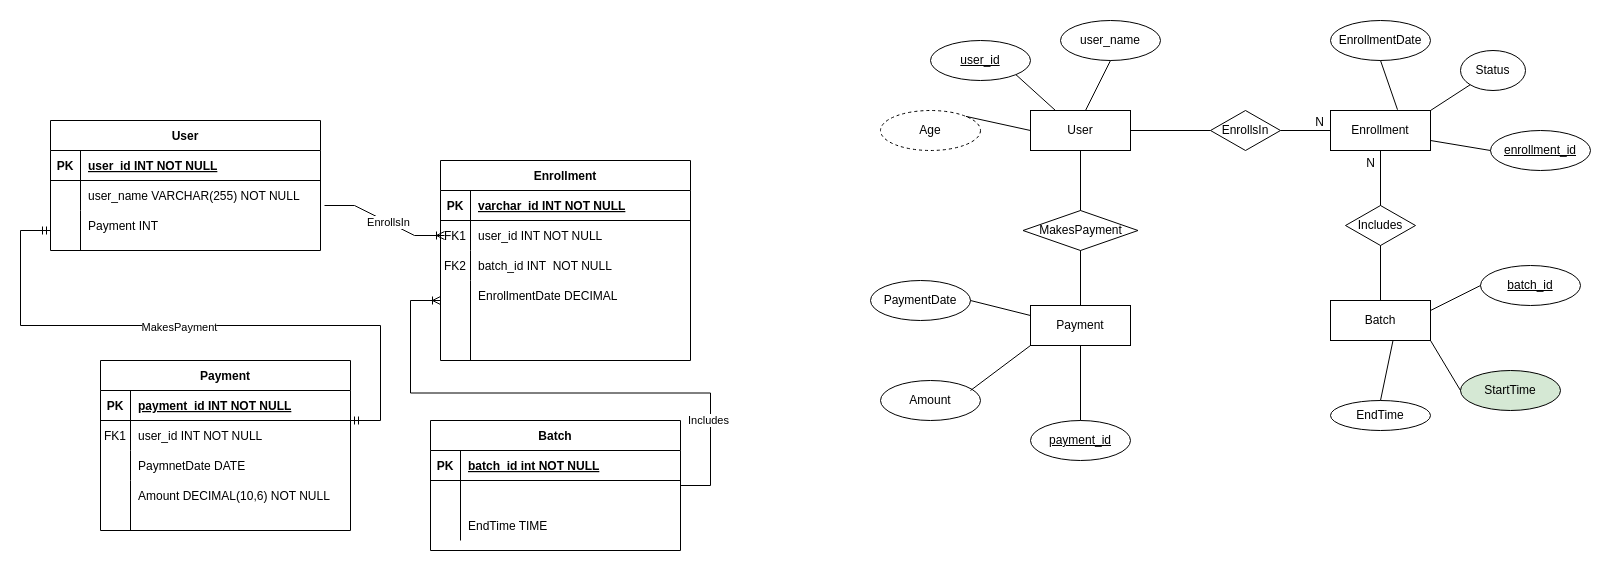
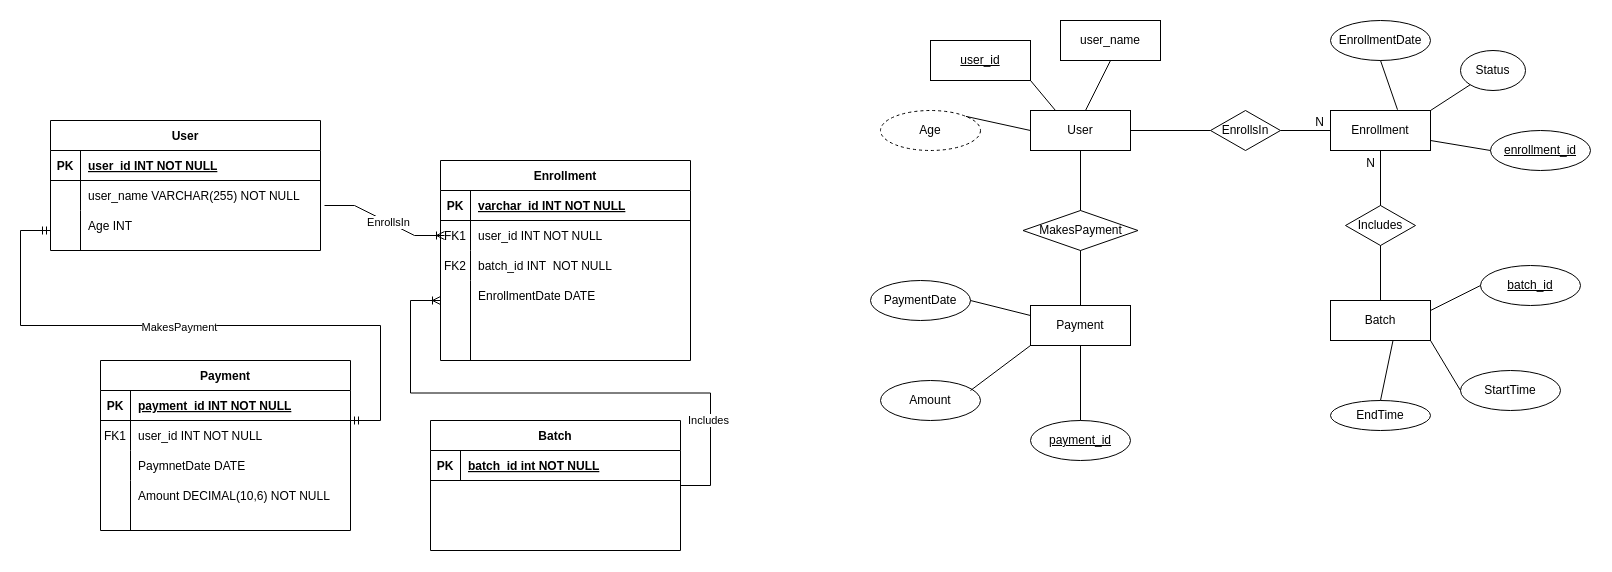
(1111, 41) -> (1111, 41)
(981, 61) -> (981, 61)
(123, 226) -> (110, 226)
(547, 296) -> (537, 296)
(1511, 391) -> (1511, 391)
(571, 526) -> none
